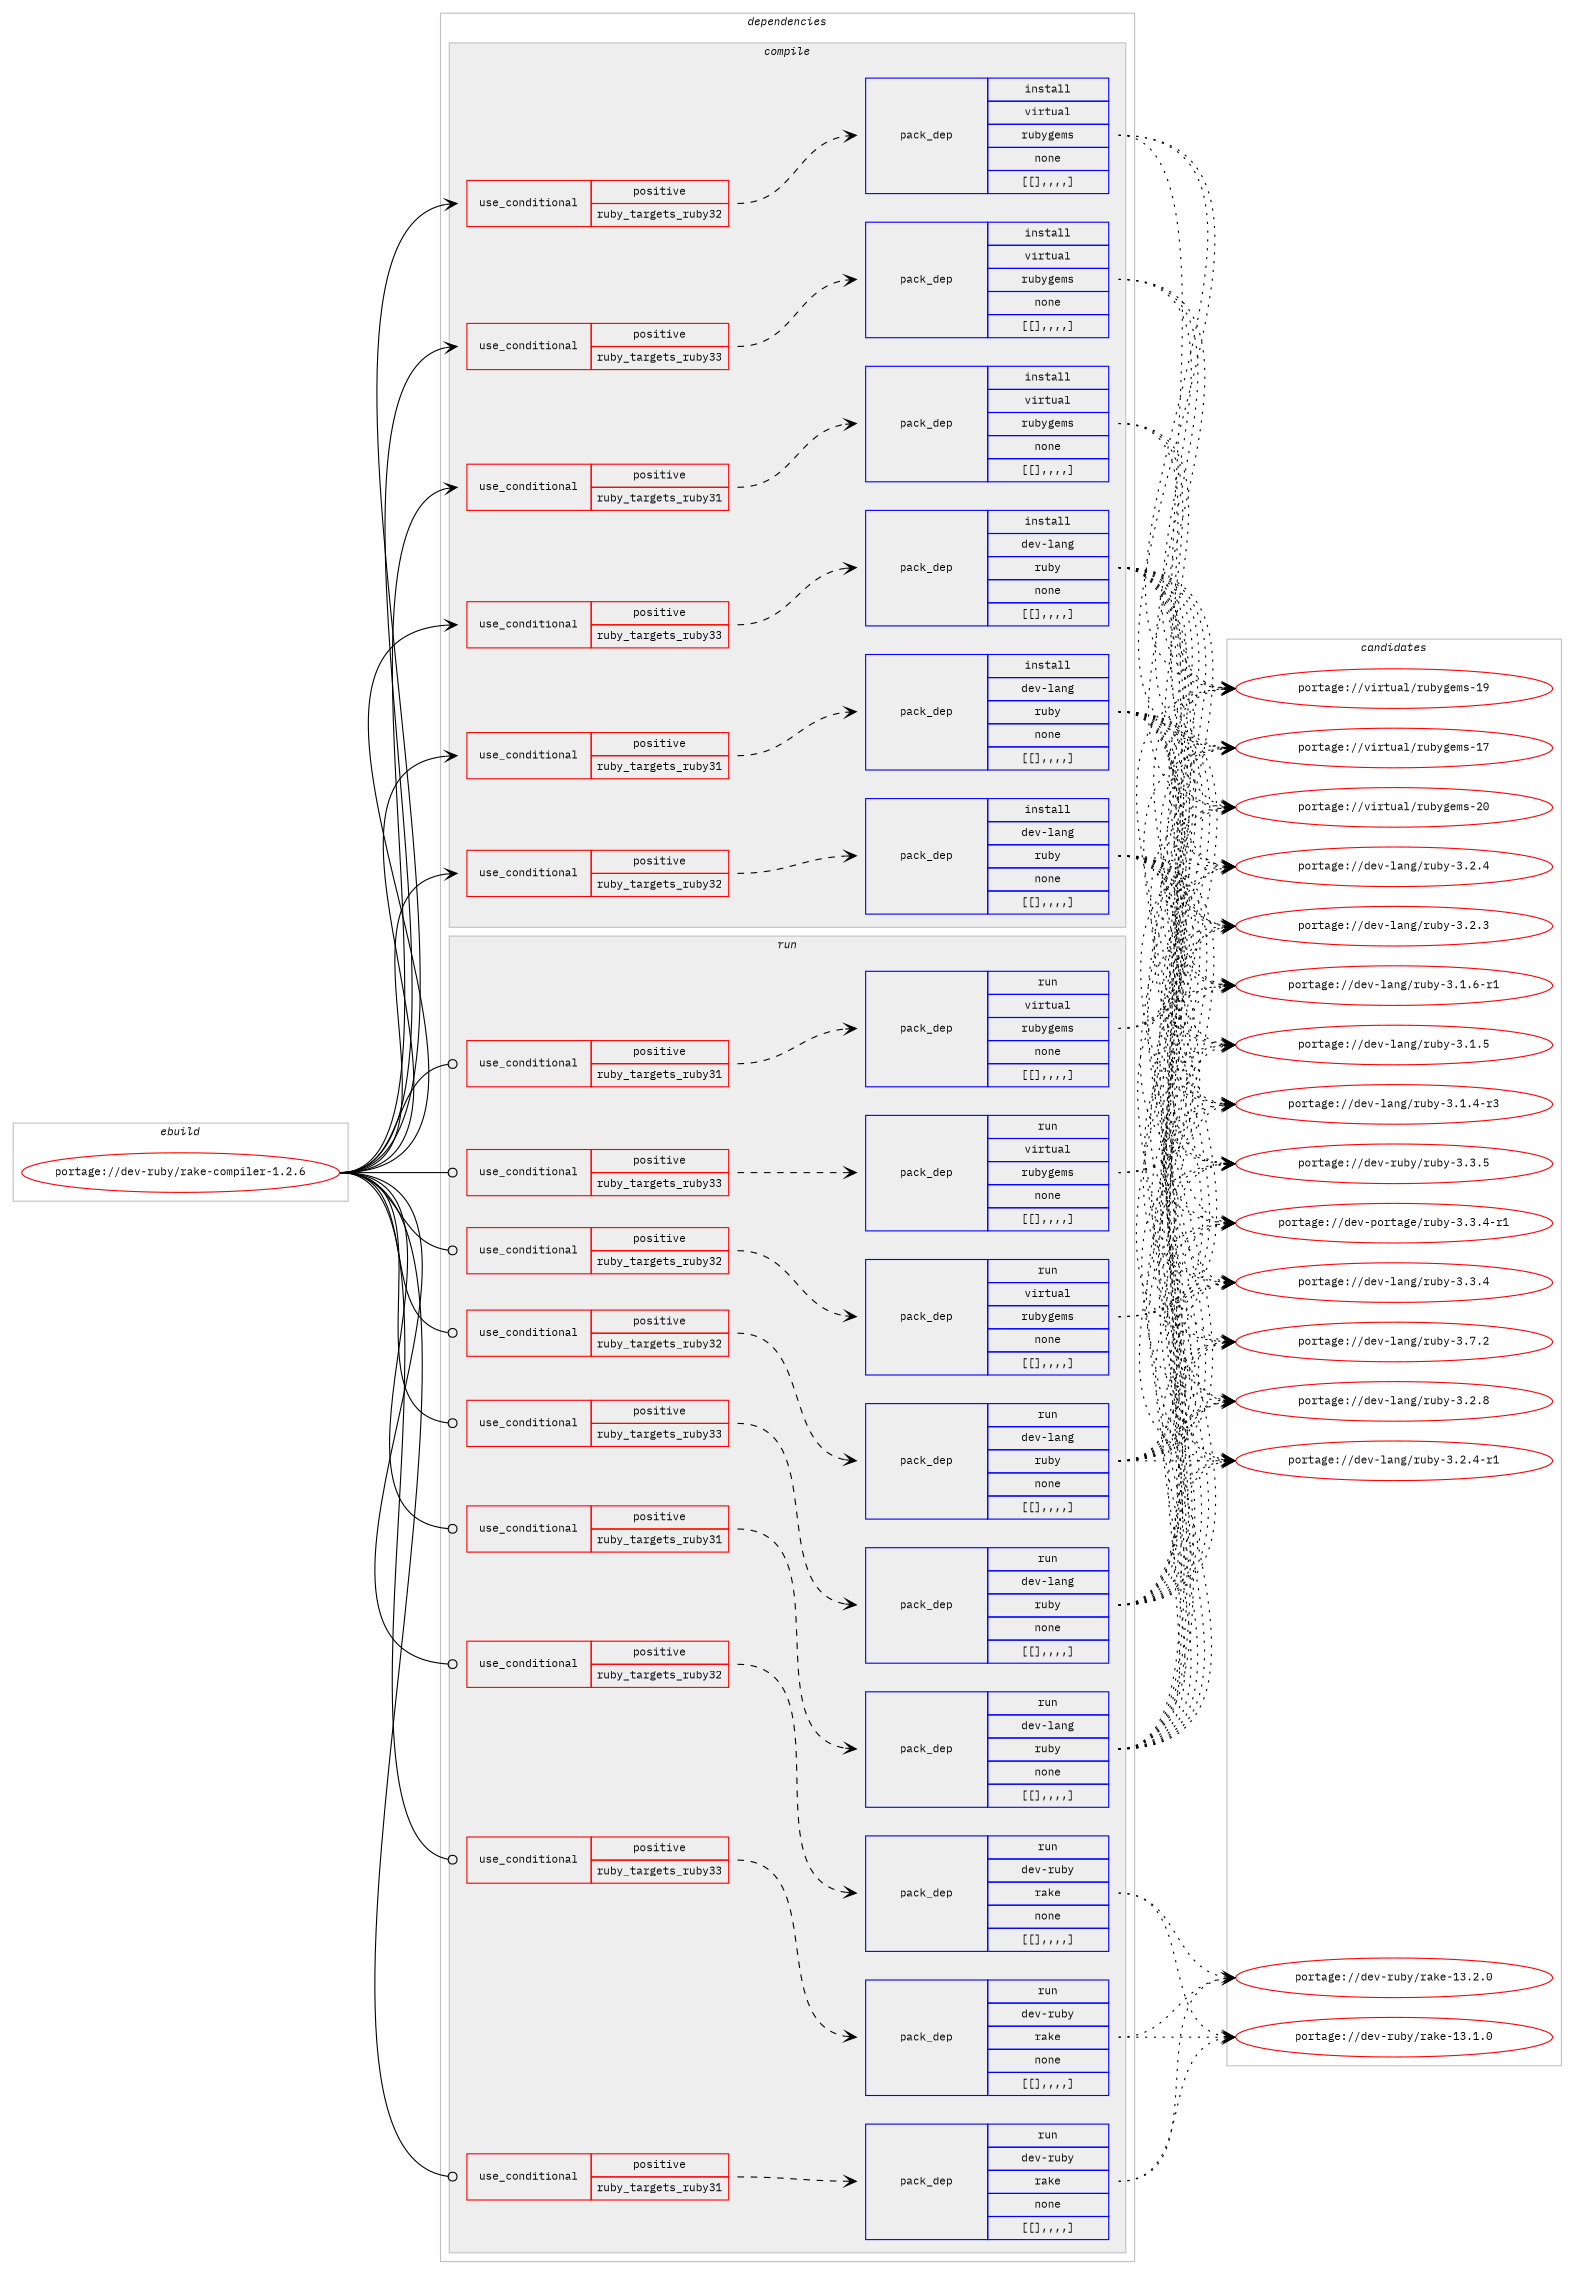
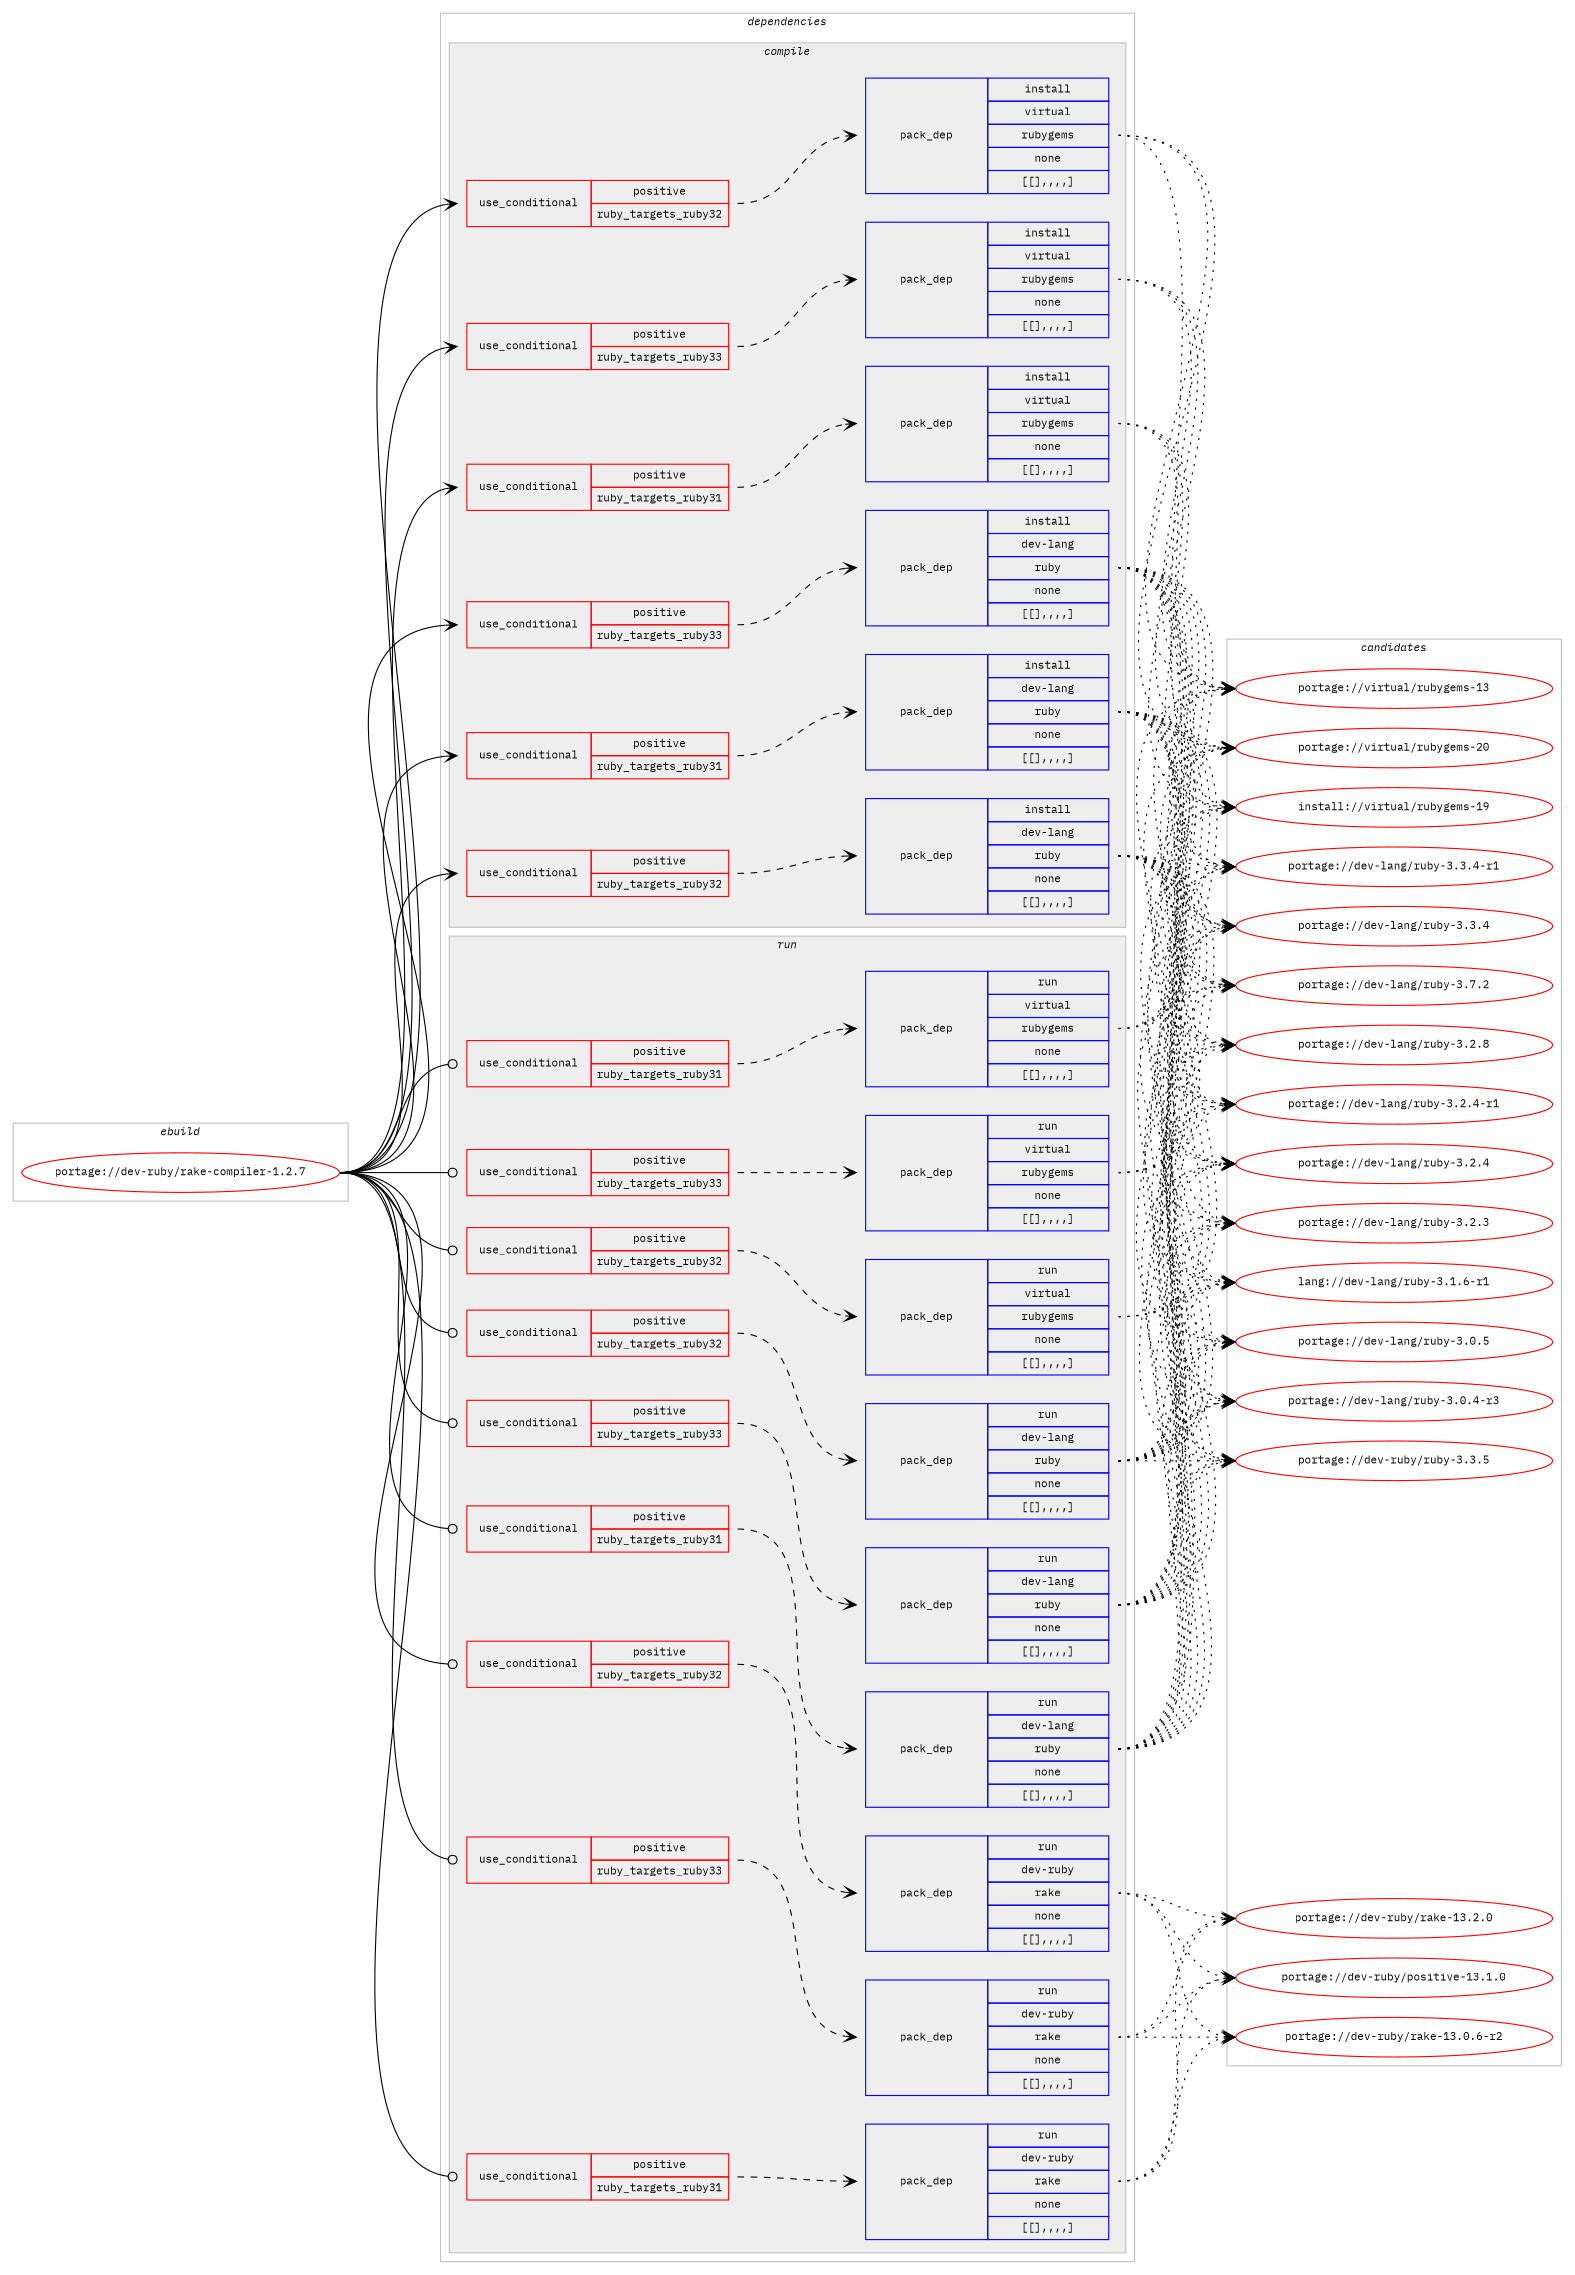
(1394, 689) -> (1394, 807)
(1394, 748) -> (1394, 689)
(1394, 986) -> (1394, 1283)
(1394, 1045) -> (1394, 1342)
(1394, 1104) -> (1394, 1401)
(181, 1173) -> (181, 1173)
(1394, 1223) -> (1394, 867)
none -> (1394, 2037)
(1394, 2037) -> (1394, 1978)
